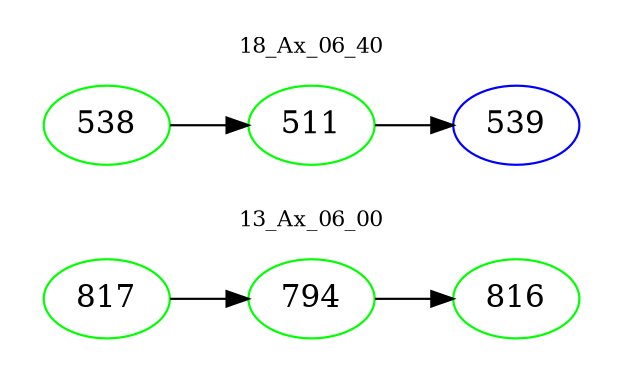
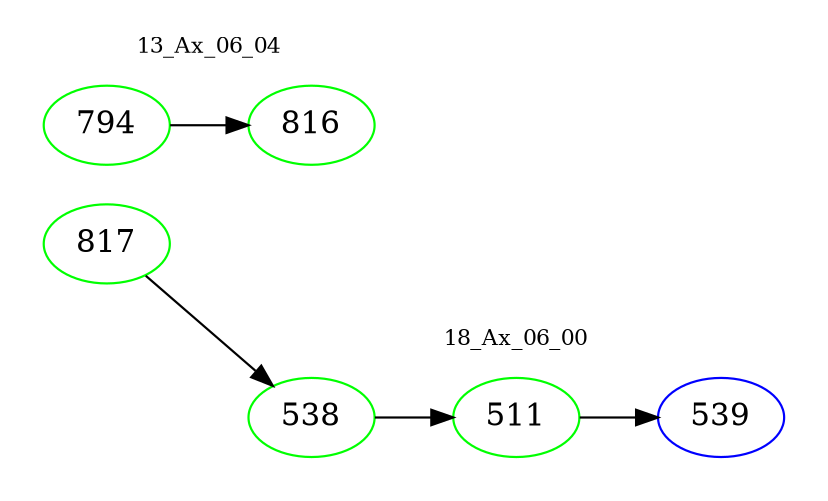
(312, 47) -> (516, 339)
(312, 221) -> (209, 47)
(198, 299) -> (201, 323)
